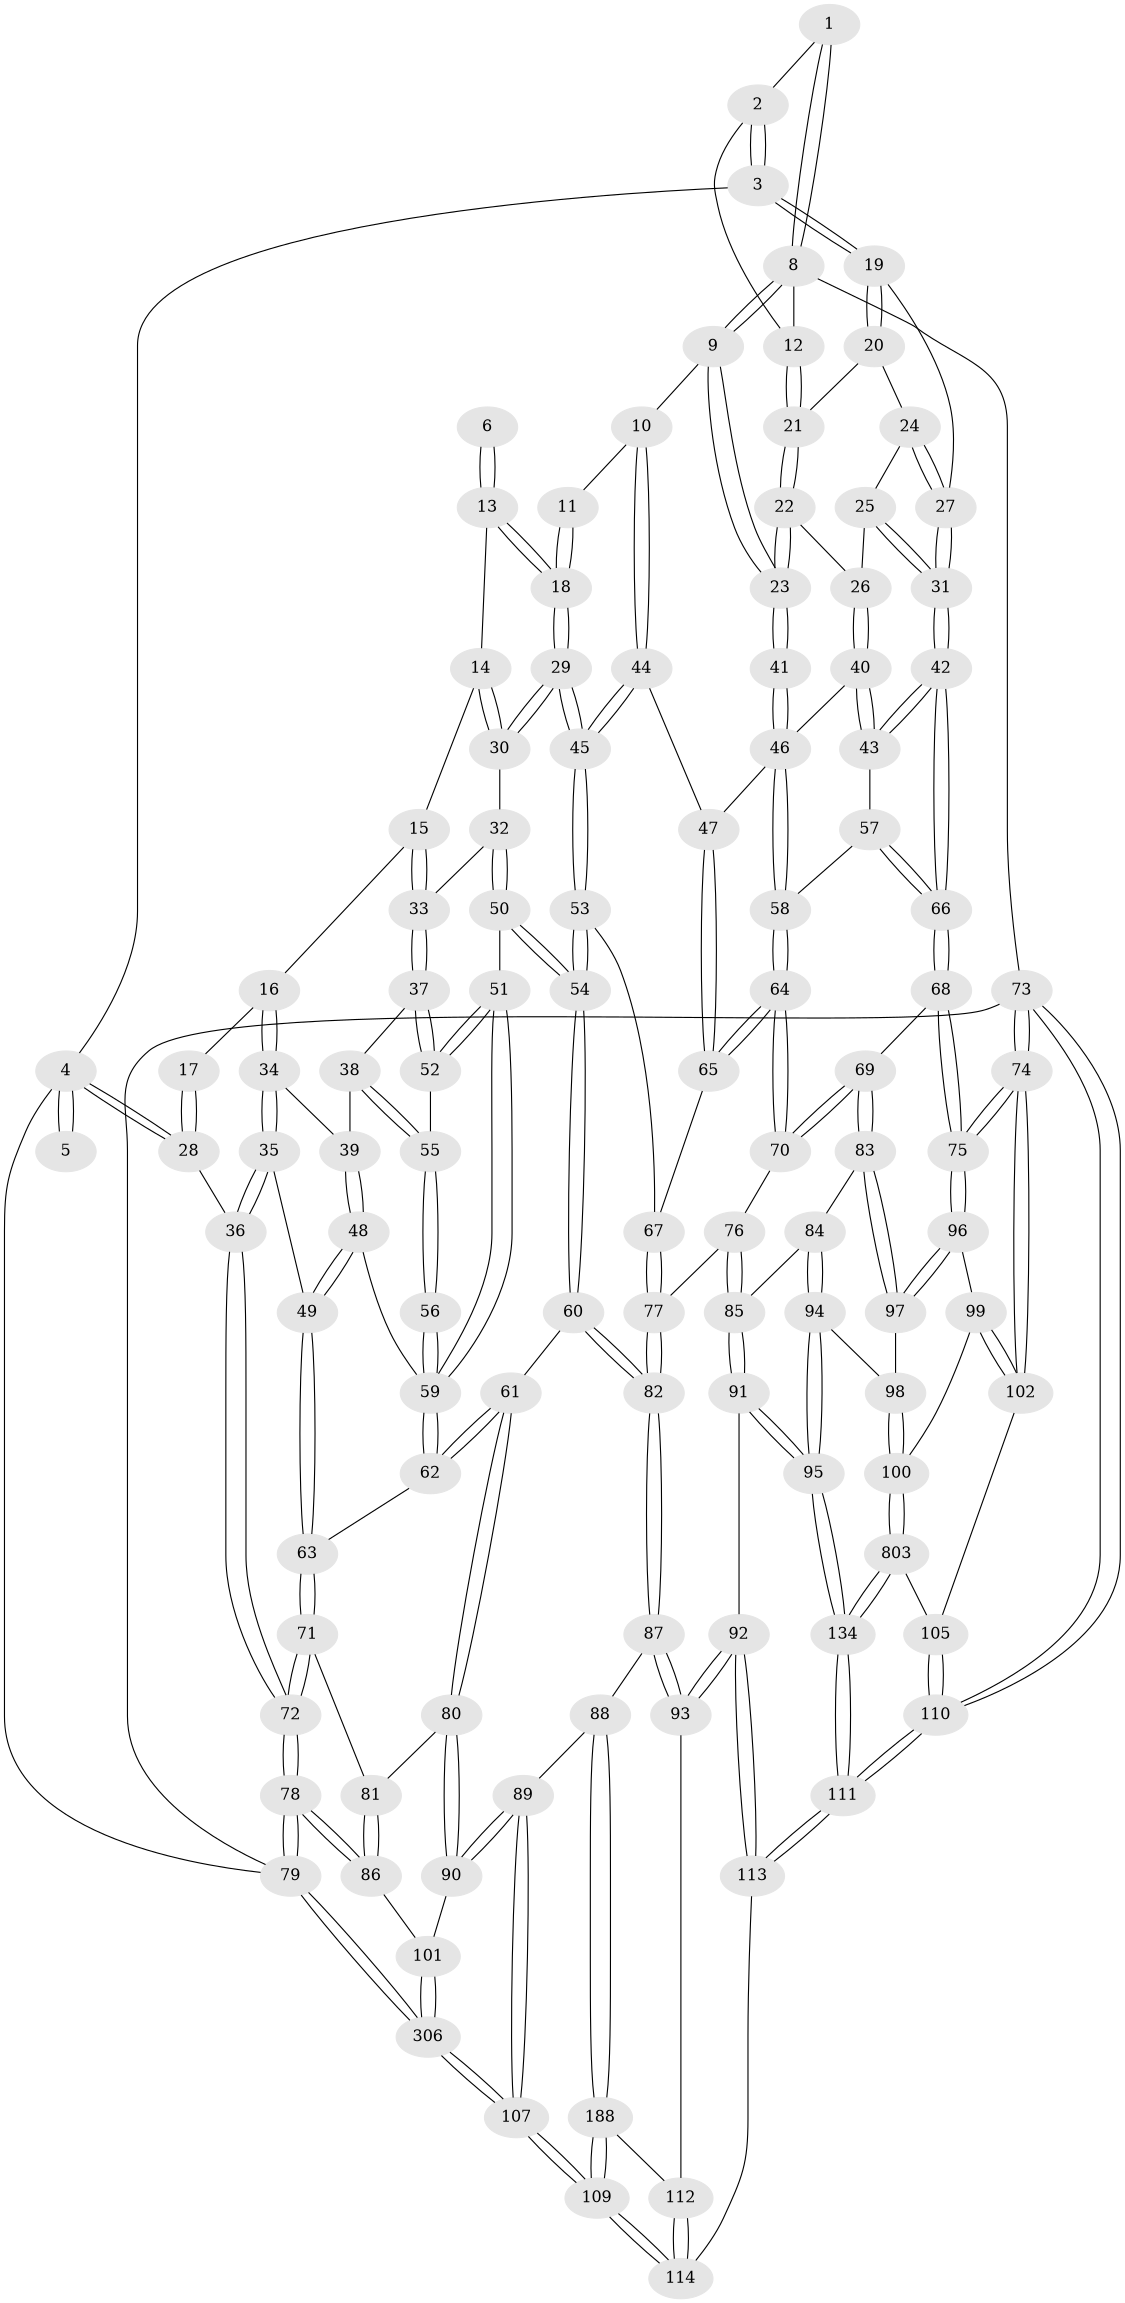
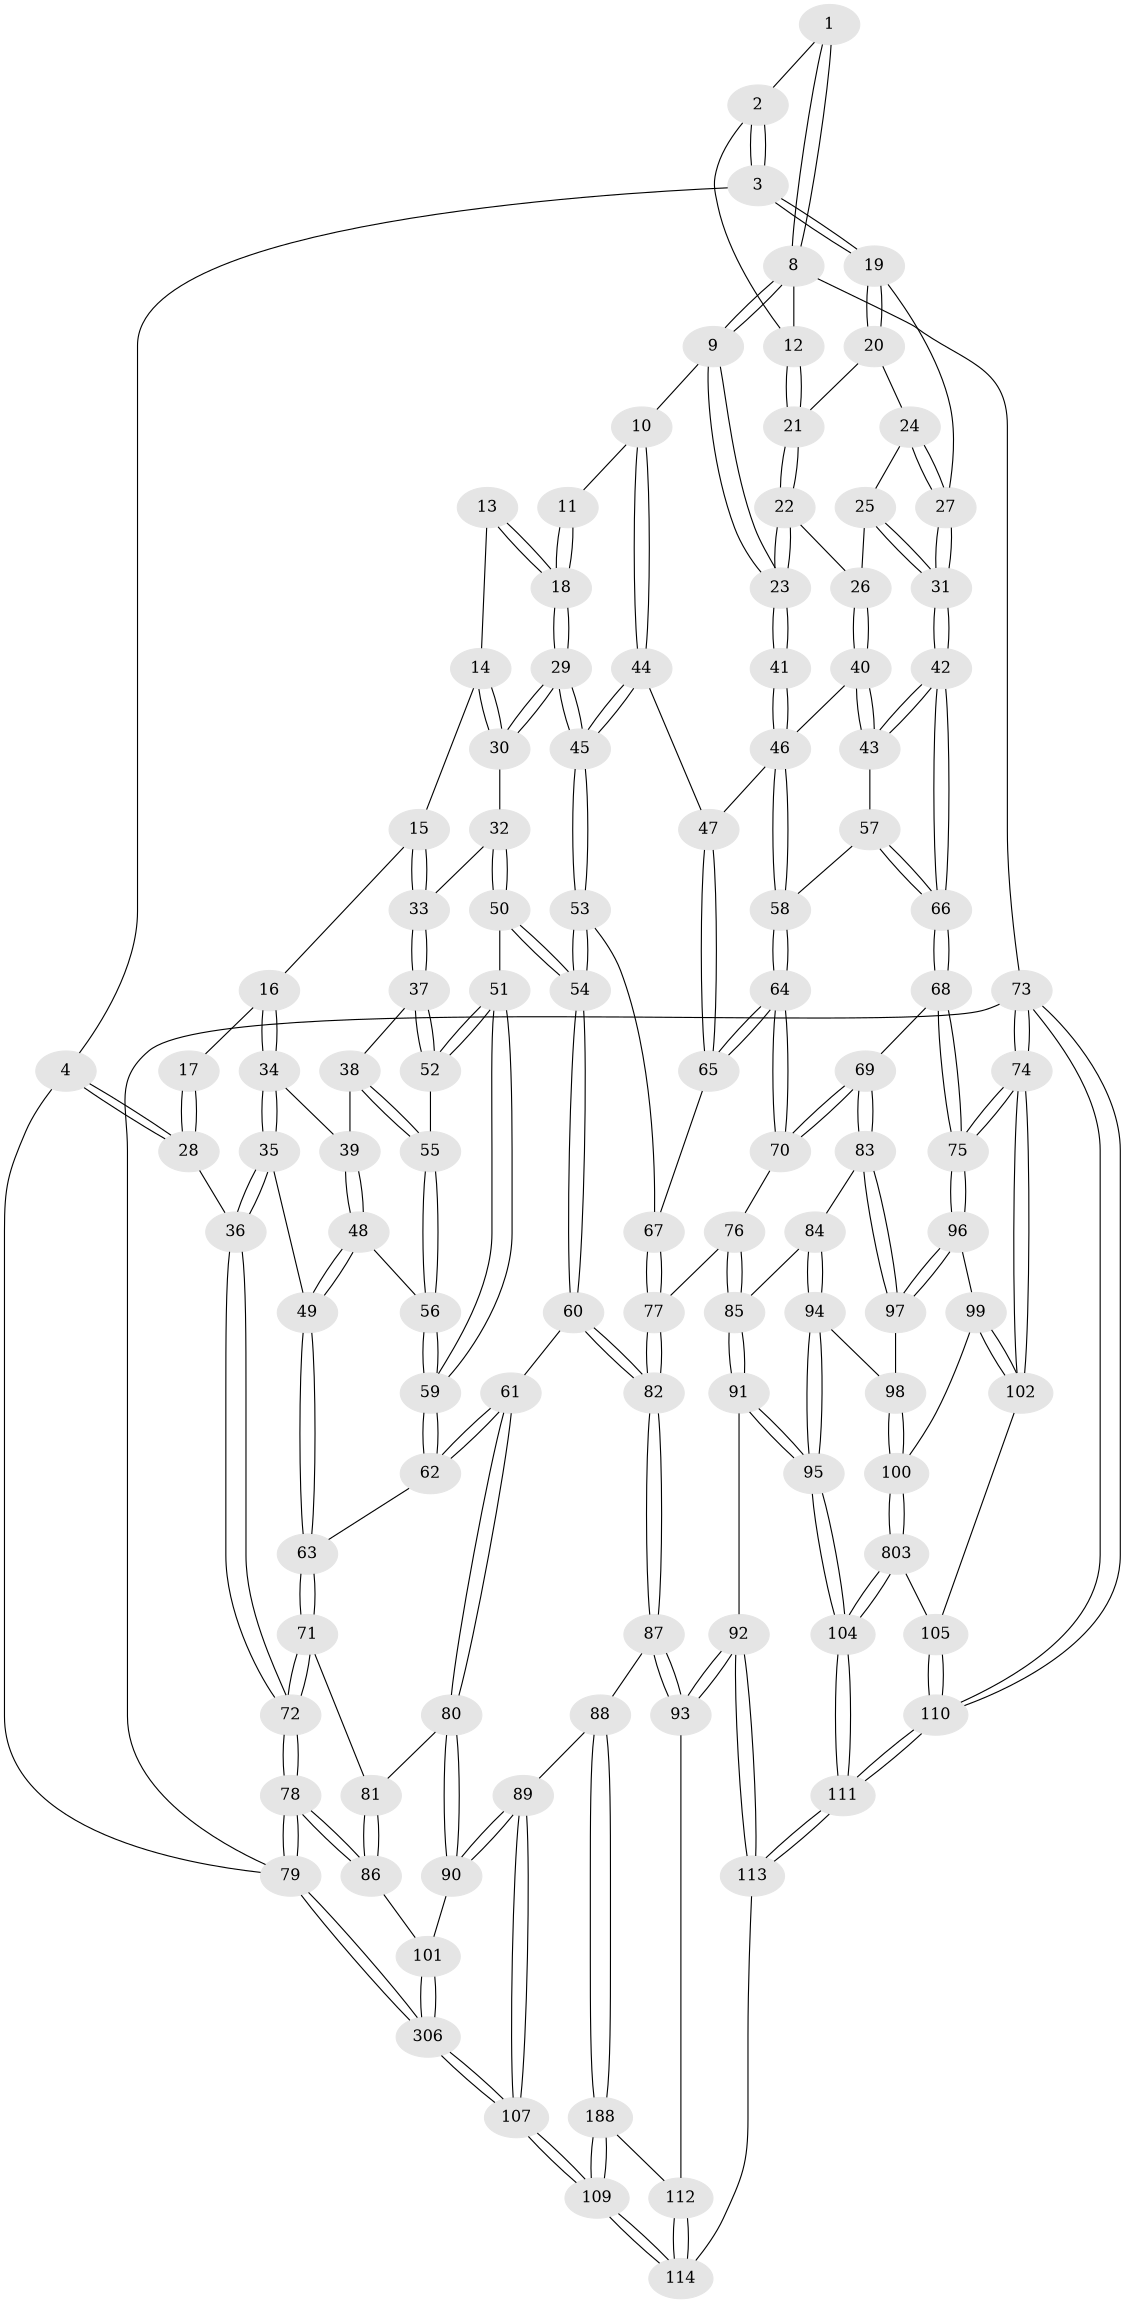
(487, 427) -> none
(66, 1152) -> none
(383, 1316) -> (395, 1272)
(843, 1635) -> (843, 1635)
